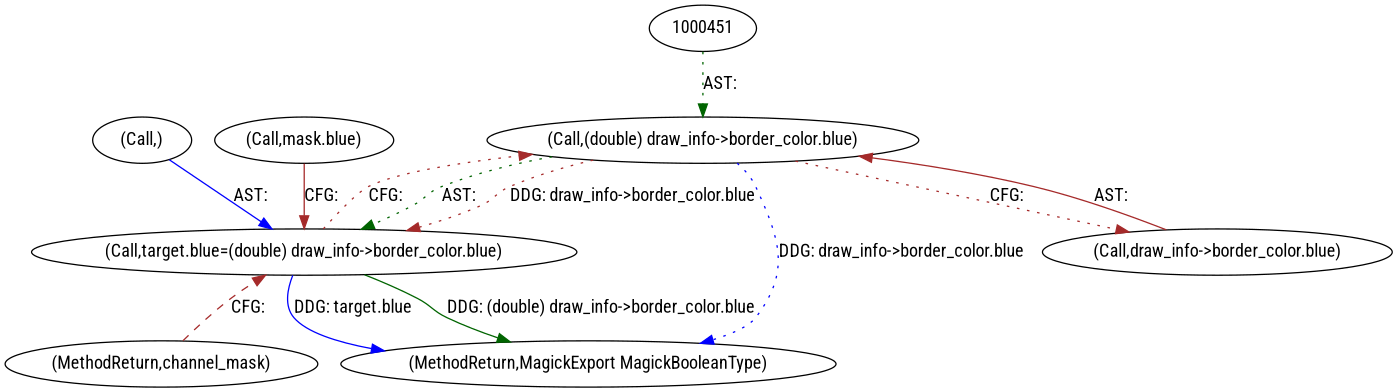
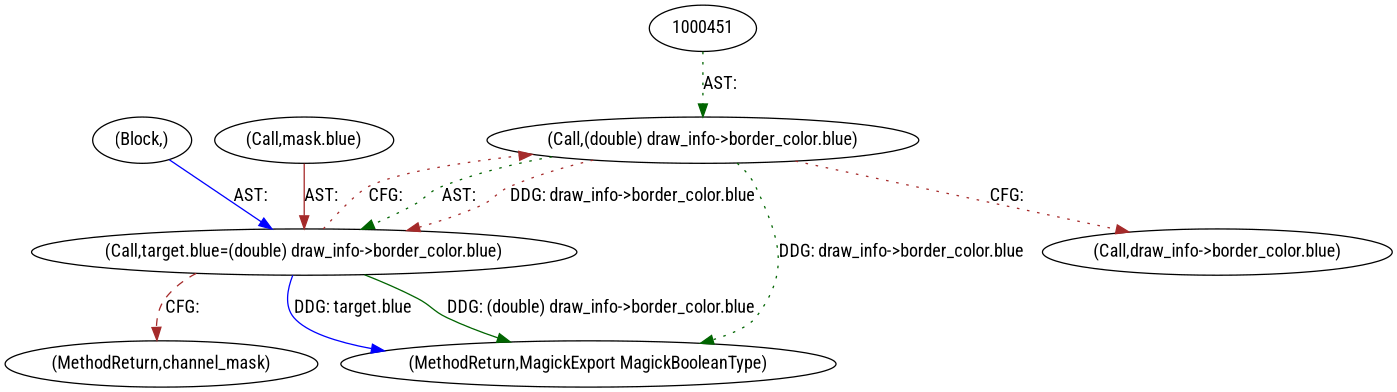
(142, 140) -> (142, 140)
(1022, 184) -> none
(324, 196) -> (324, 196)
(778, 262) -> (778, 262)
(217, 309) -> (168, 295)
